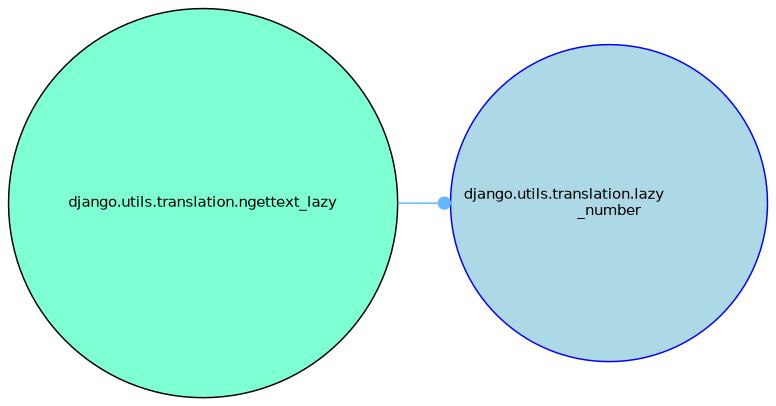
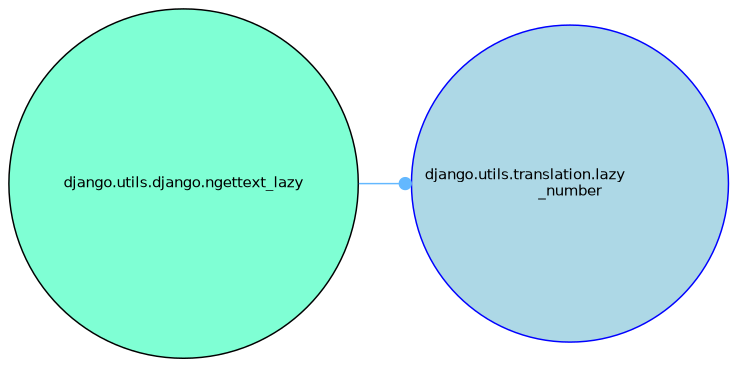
(203, 203) -> (184, 184)
